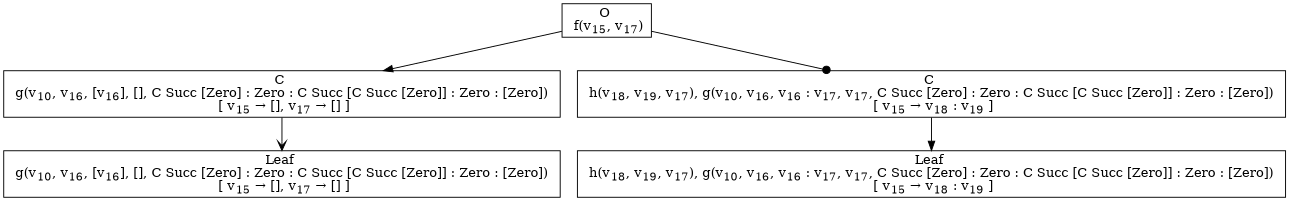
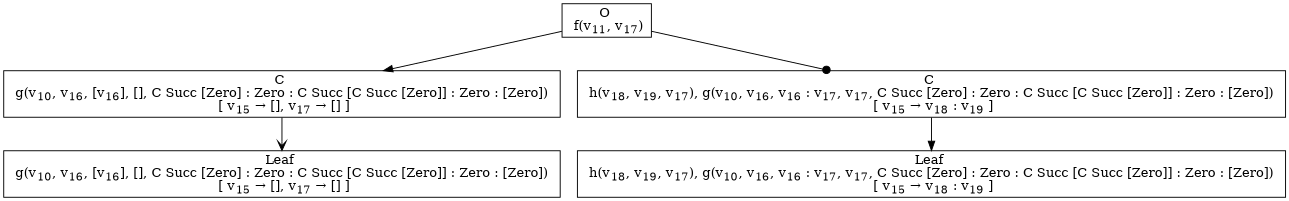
(599, 26) -> (599, 26)
